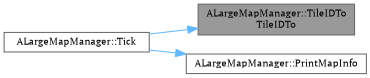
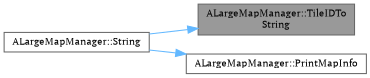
(276, 20) -> (276, 20)
(77, 42) -> (77, 42)
